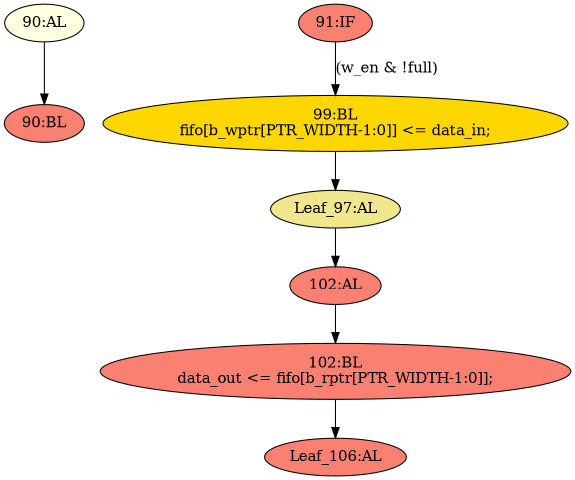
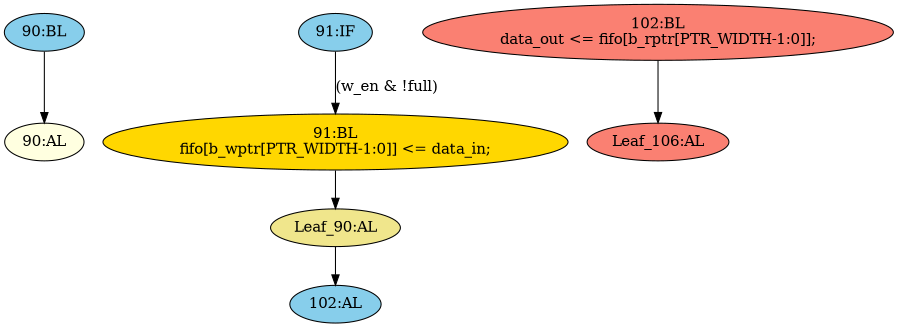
(335, 23) -> (335, 32)
(44, 68) -> (44, 82)
(44, 123) -> (44, 32)
(335, 123) -> (335, 142)
(335, 209) -> (335, 228)
(335, 286) -> (335, 304)
(335, 319) -> none
